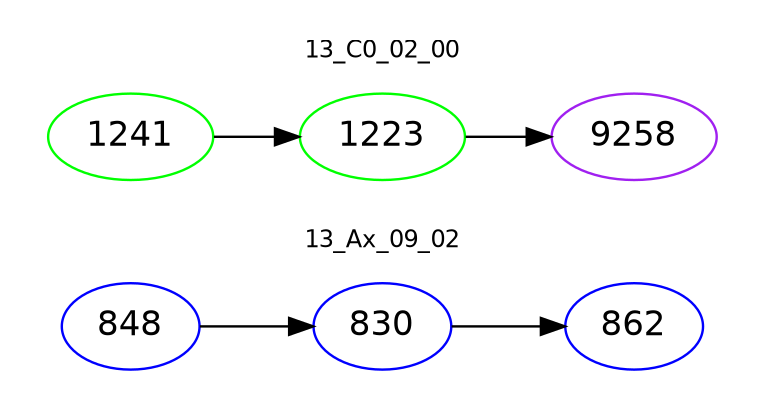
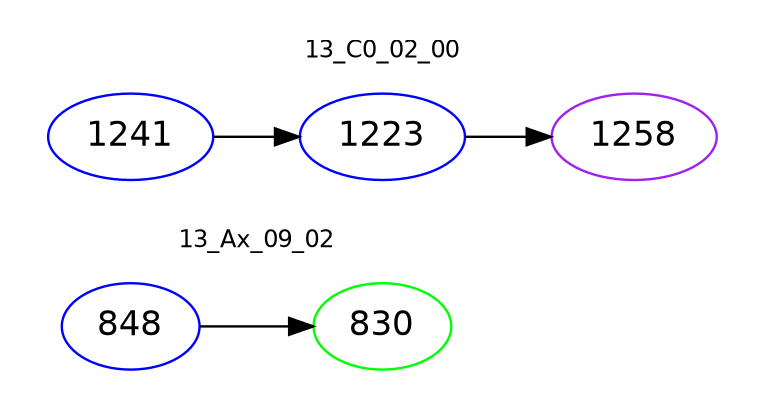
(131, 137) -> (131, 137)
(382, 137) -> (382, 137)
(634, 137) -> (634, 137)
(382, 326) -> (382, 326)
(634, 326) -> none
